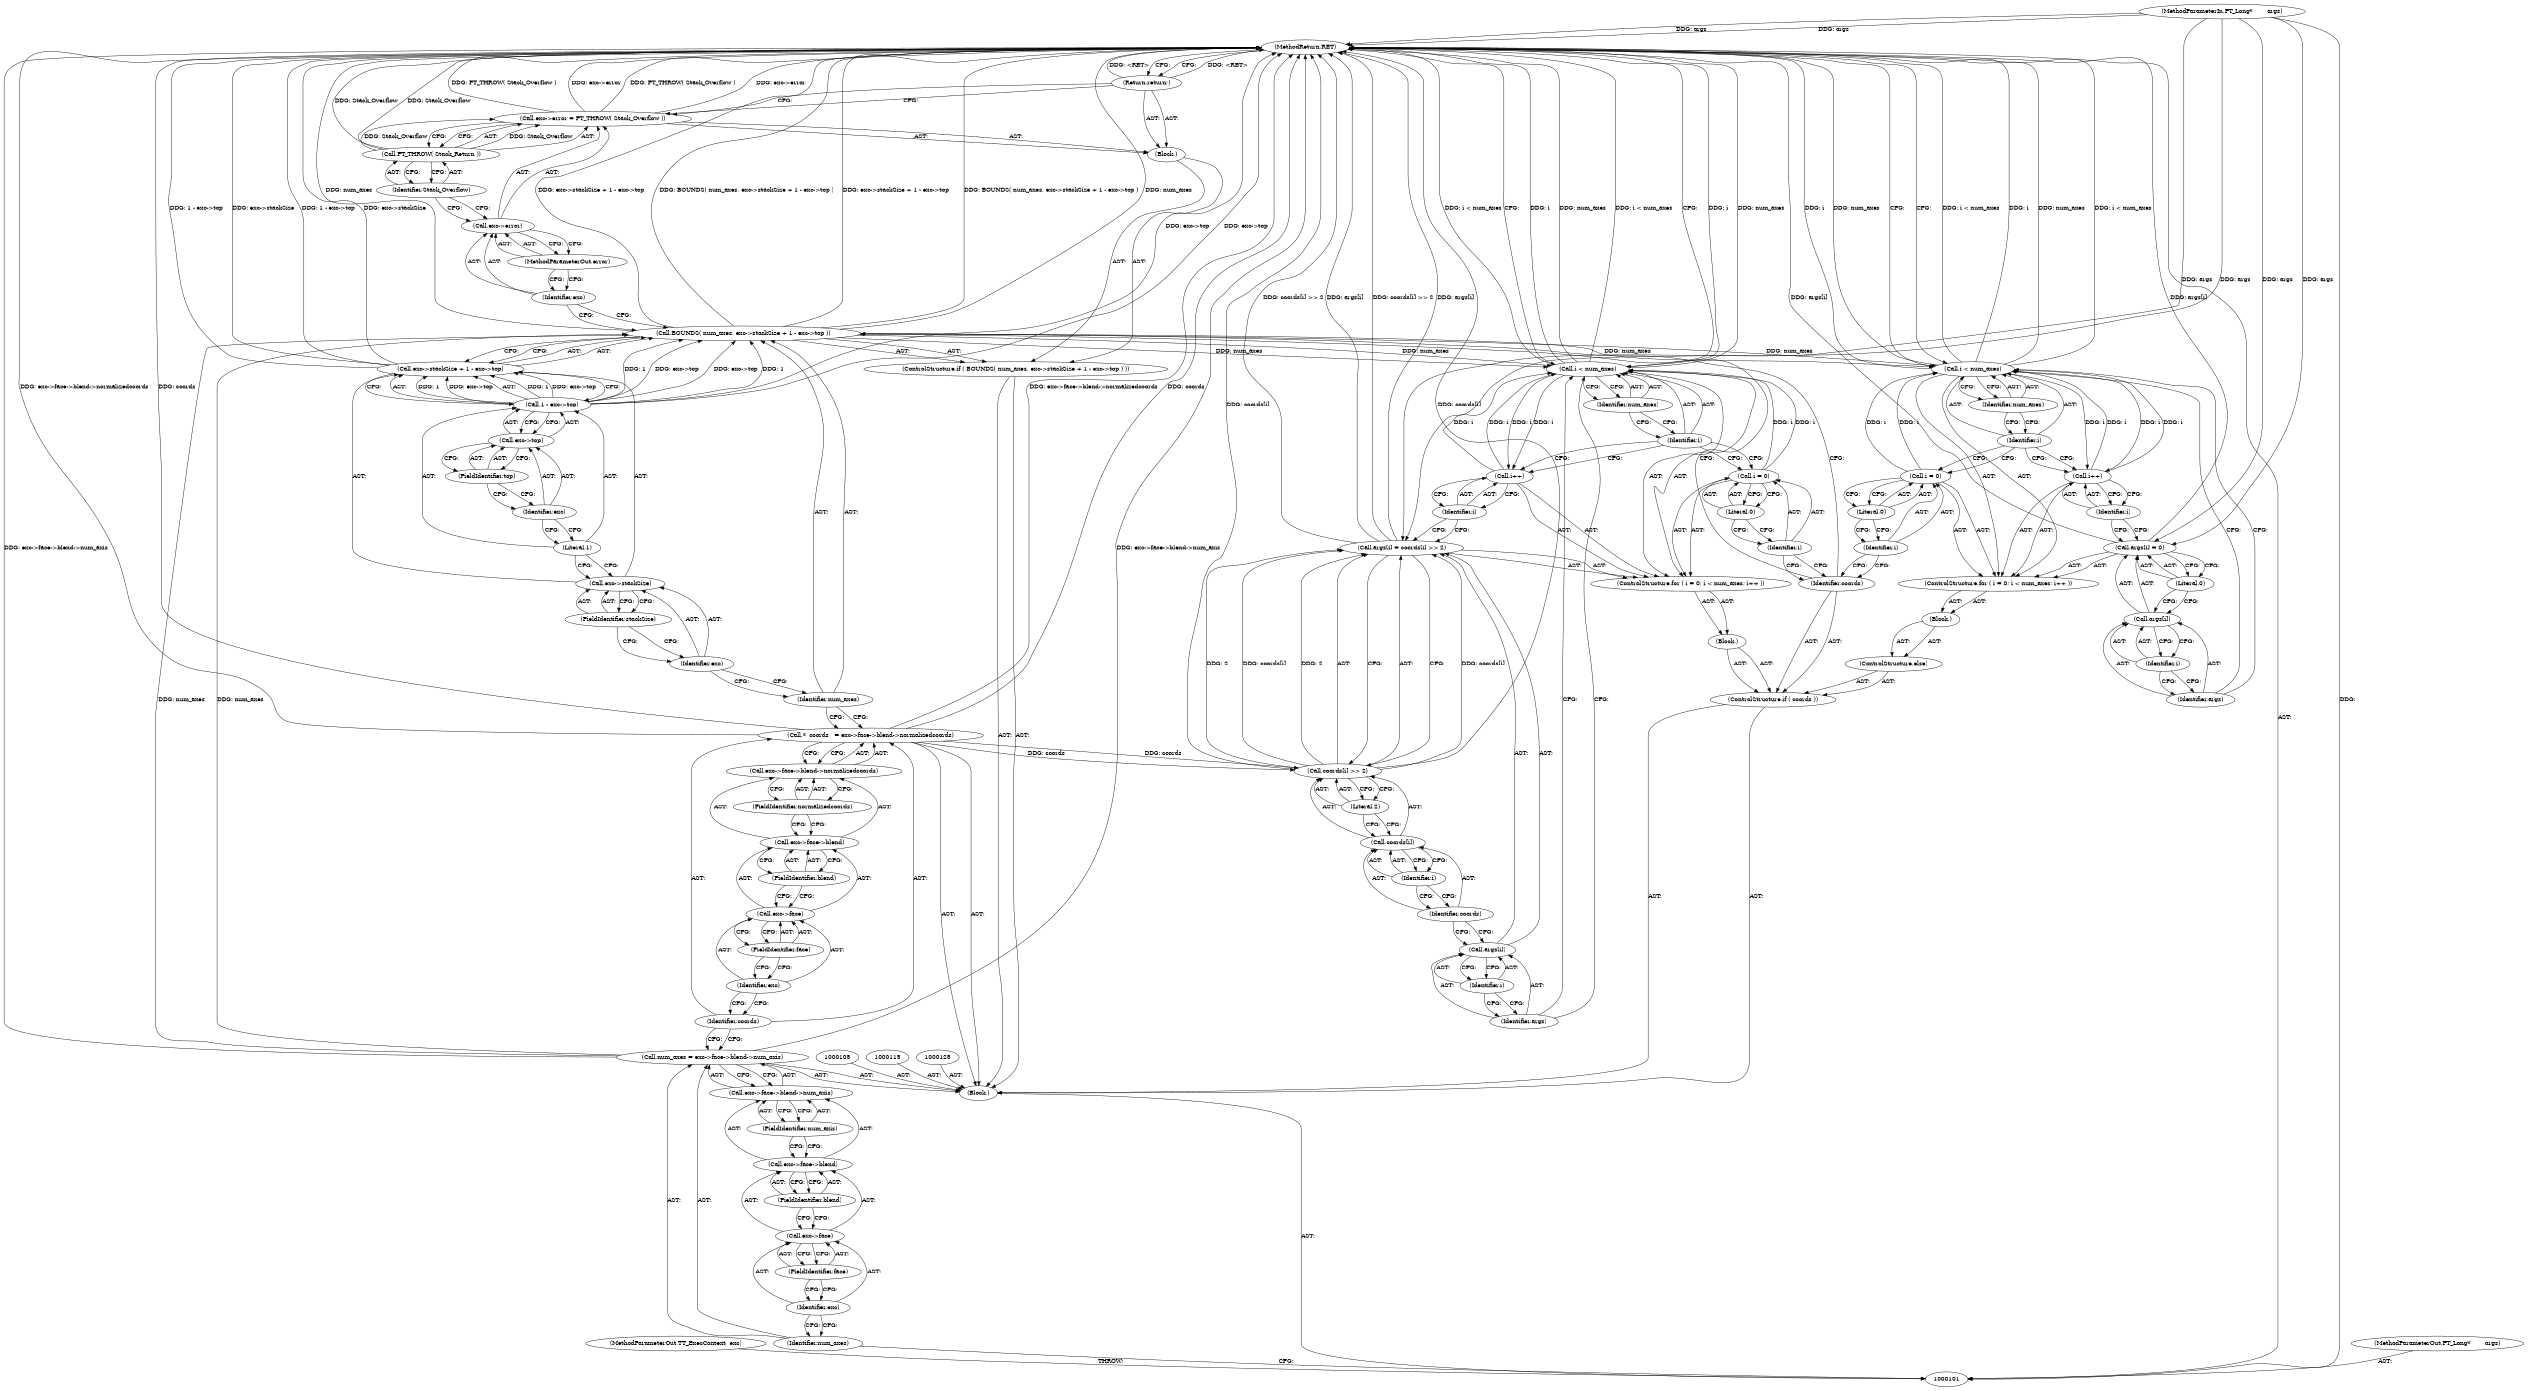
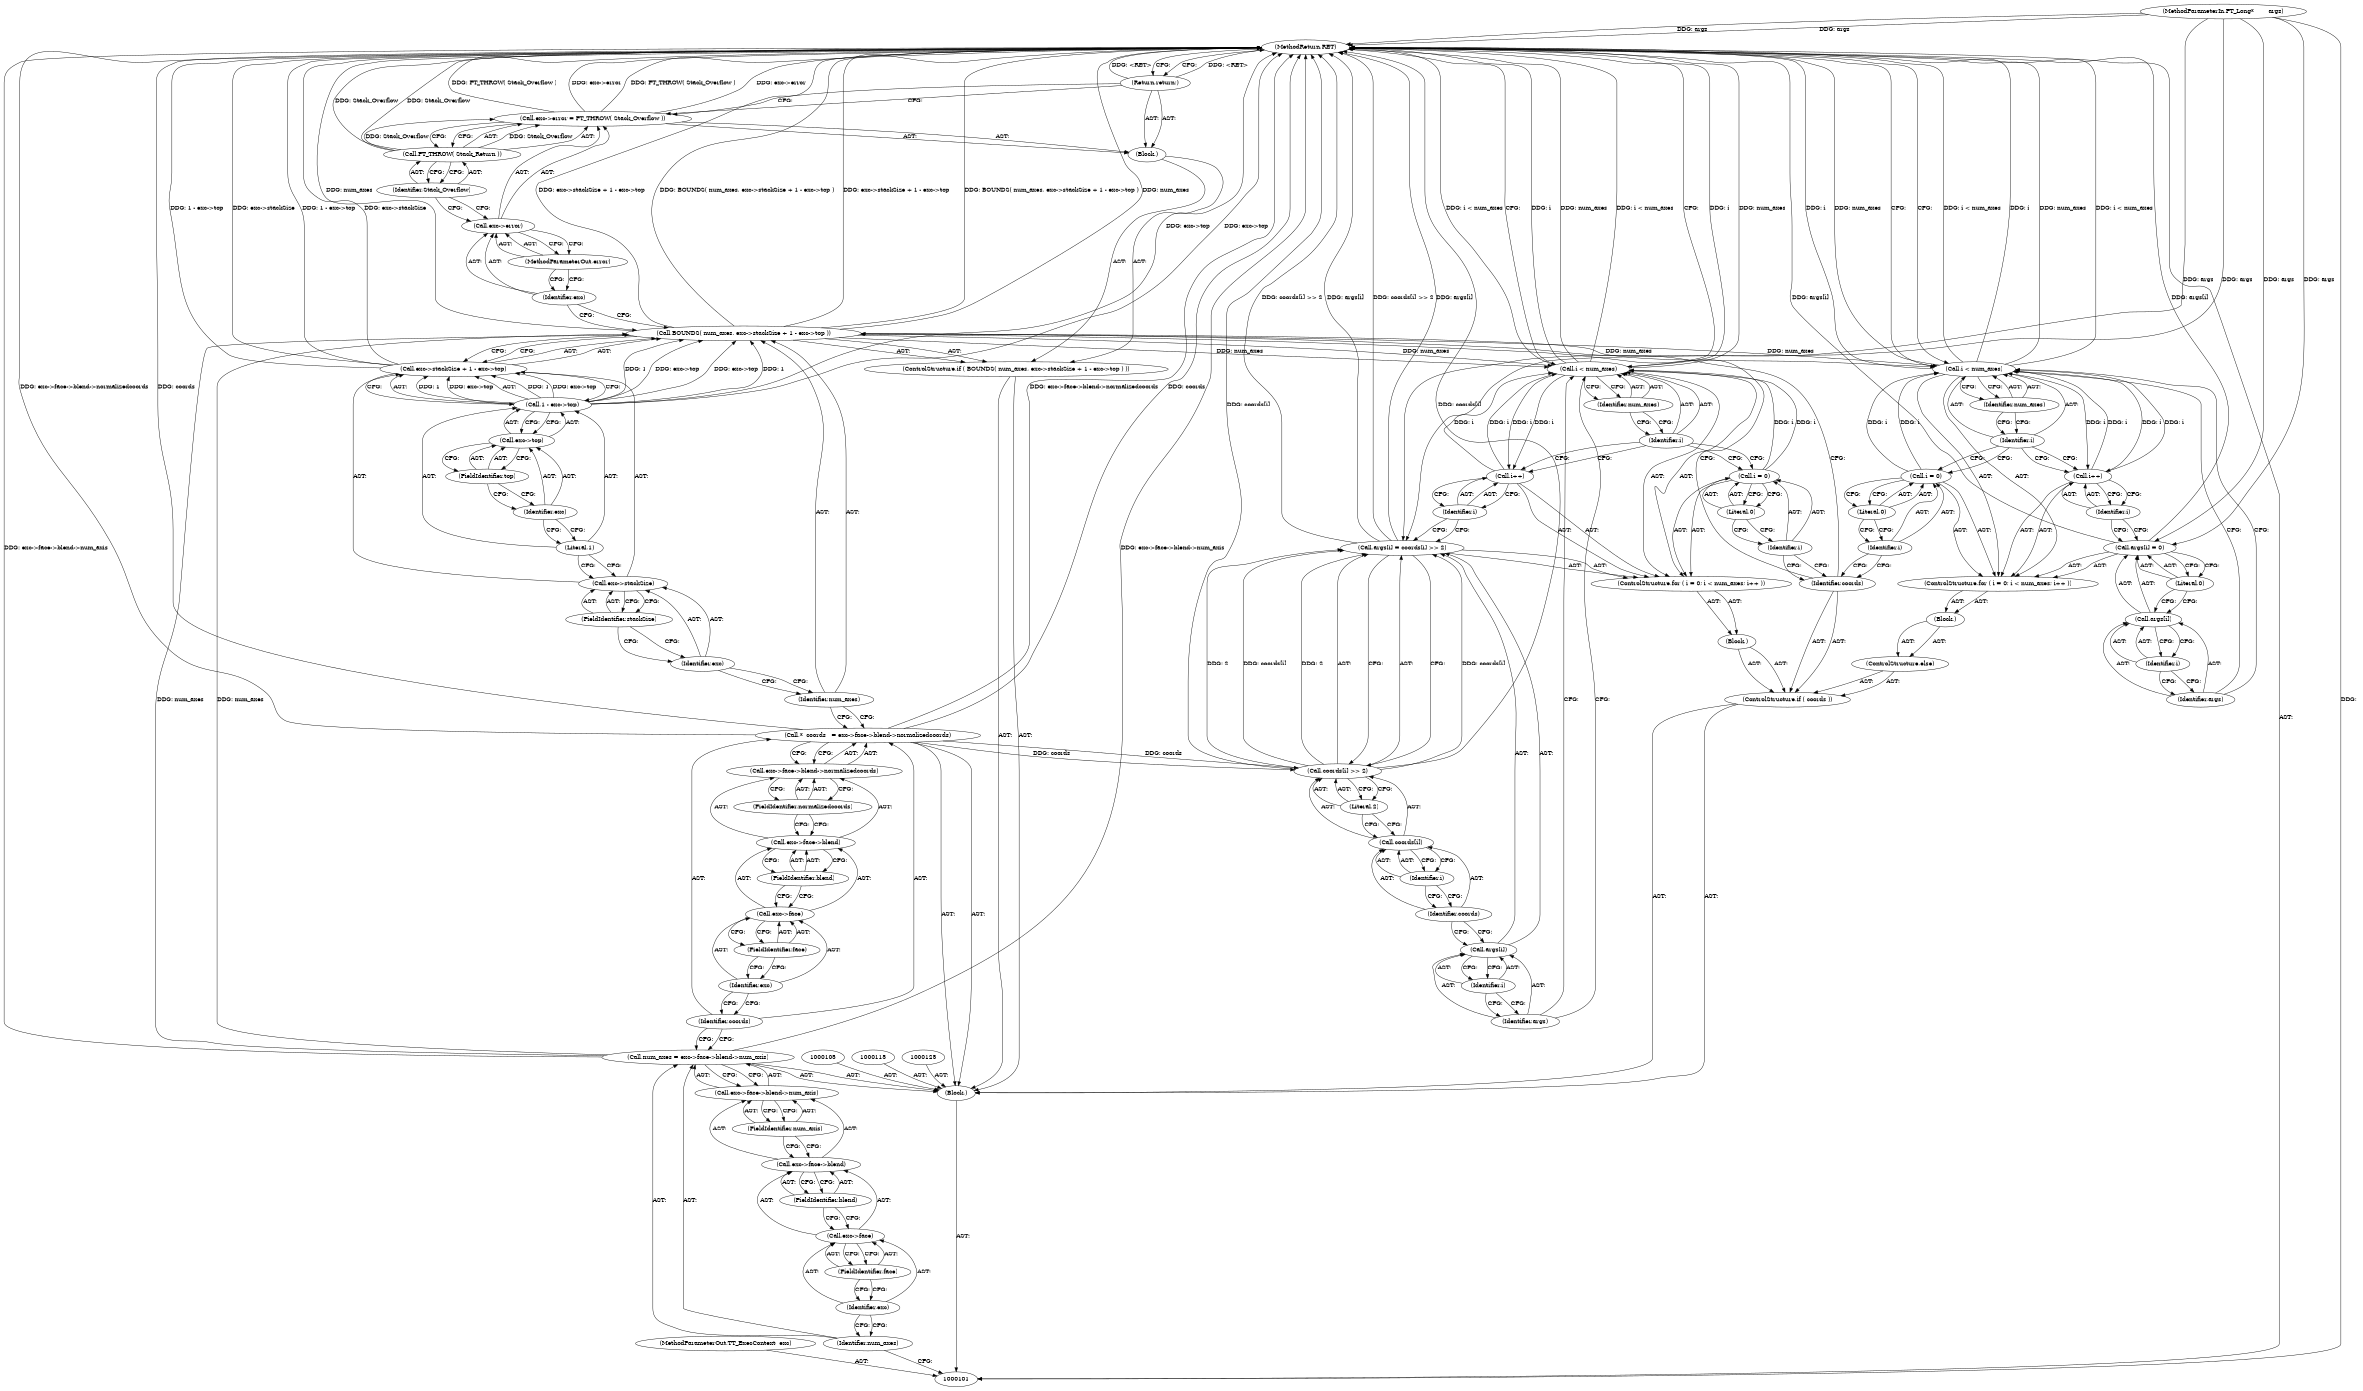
(2437, 1344) -> none
(1112, 1361) -> (863, 1361)
